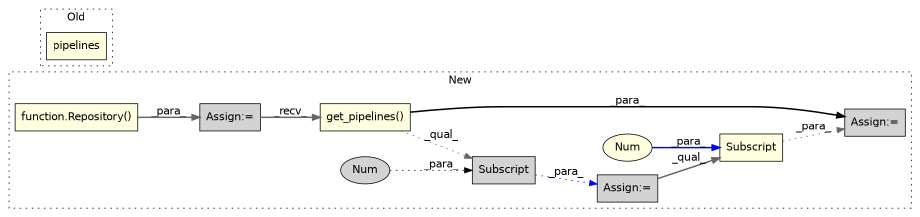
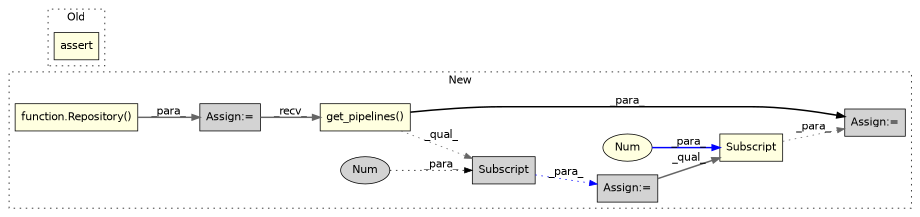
(76, 46) -> (76, 46)
